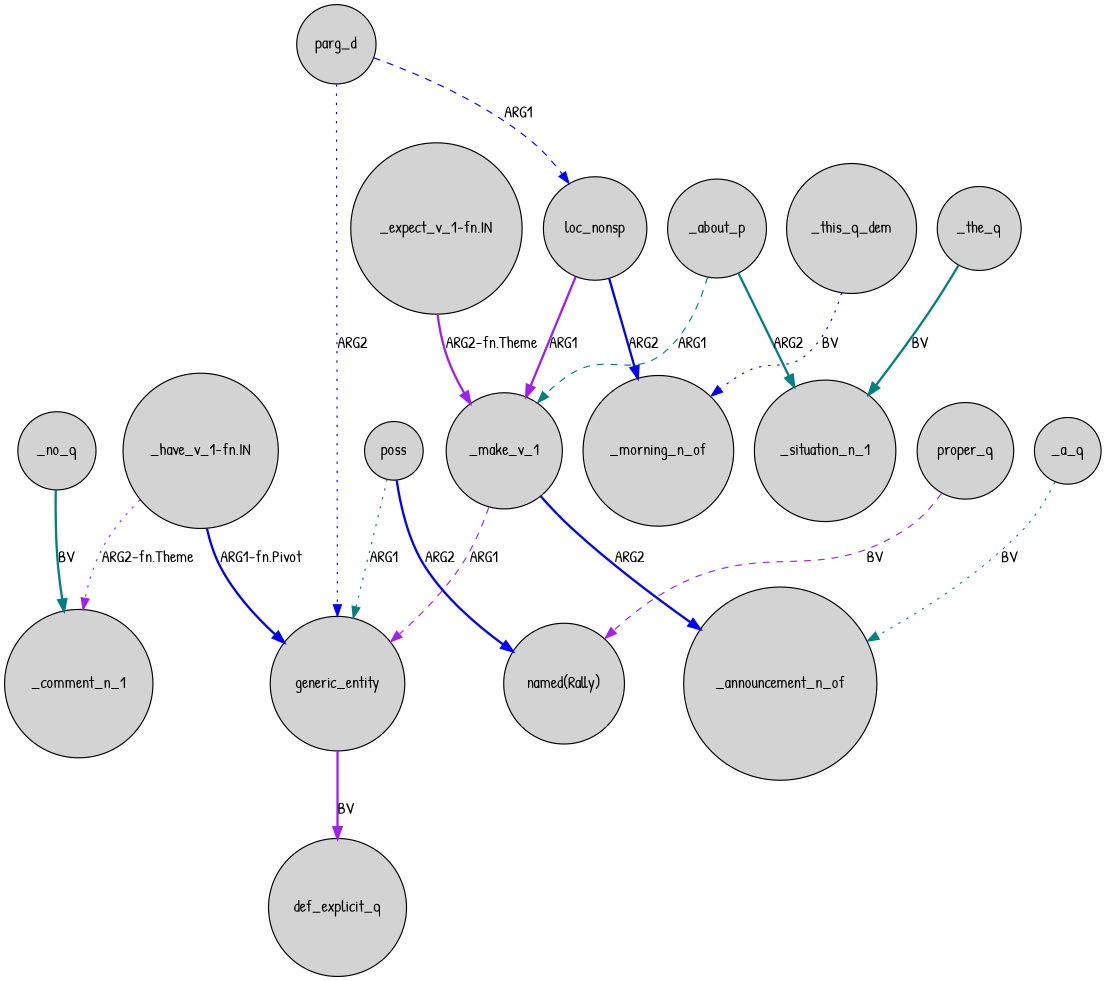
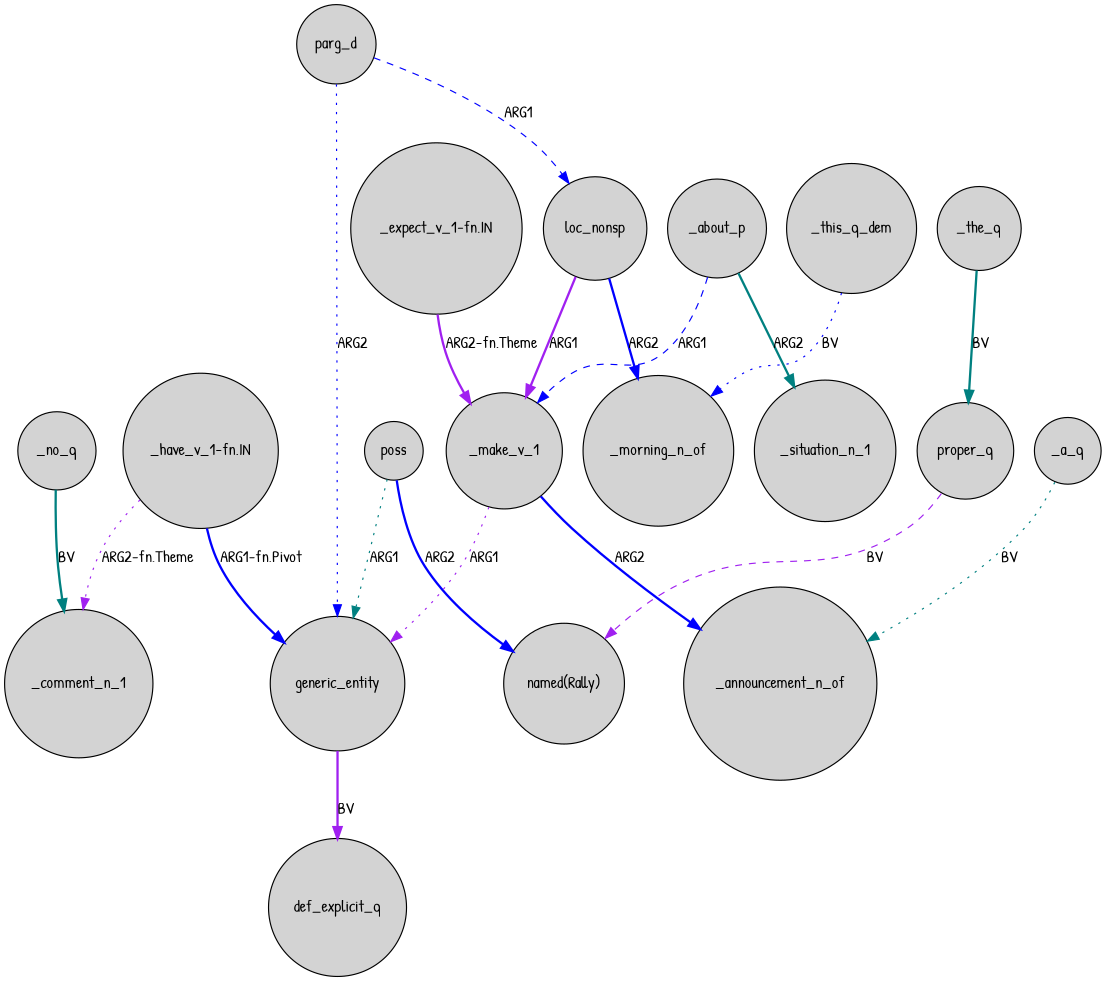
(919, 327) -> (973, 330)
(646, 362) -> (646, 362)
(453, 577) -> (453, 577)
